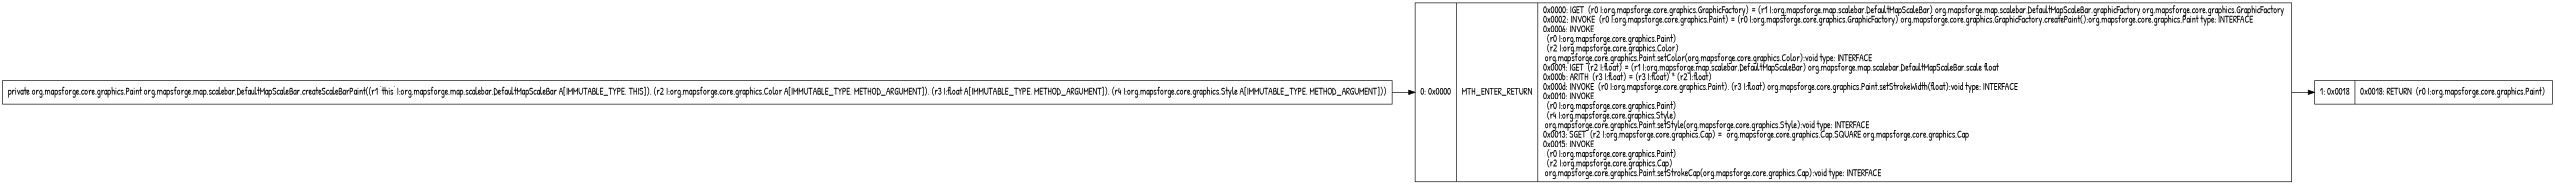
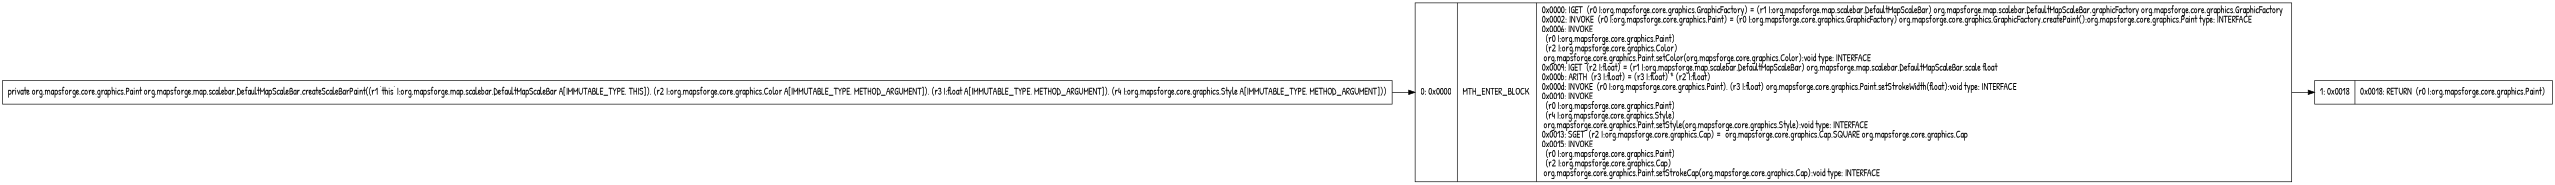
(1497, 92) -> (1496, 92)
